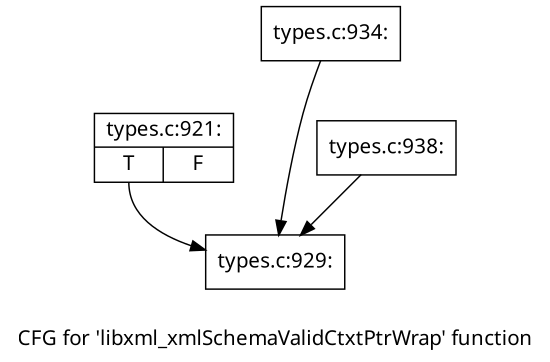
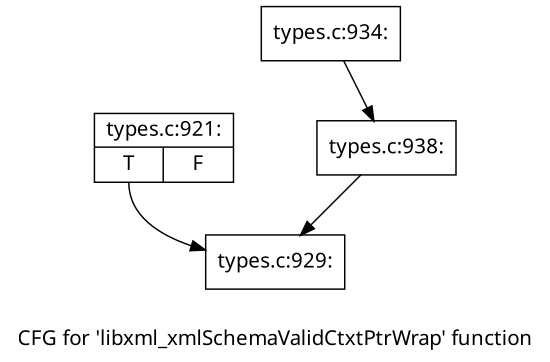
(297, 139) -> (355, 84)
